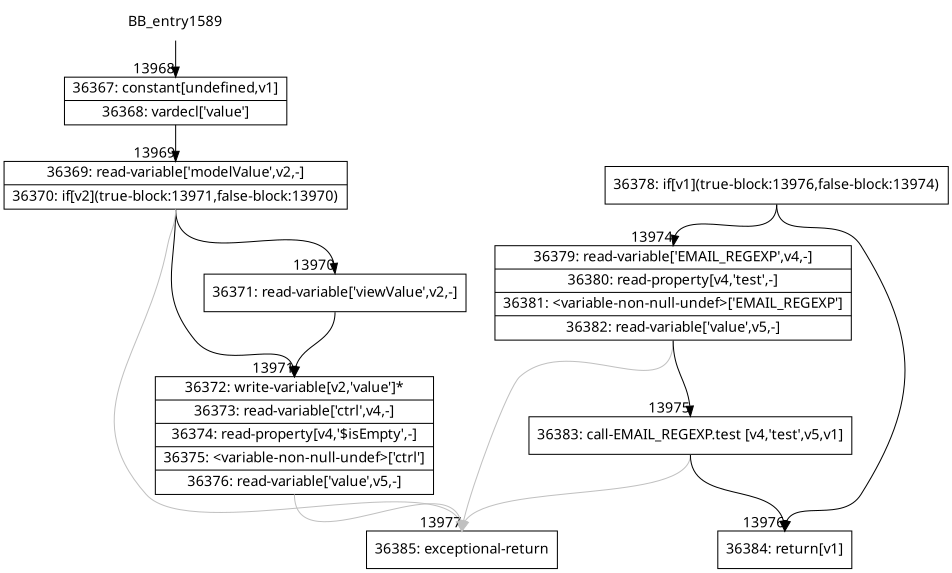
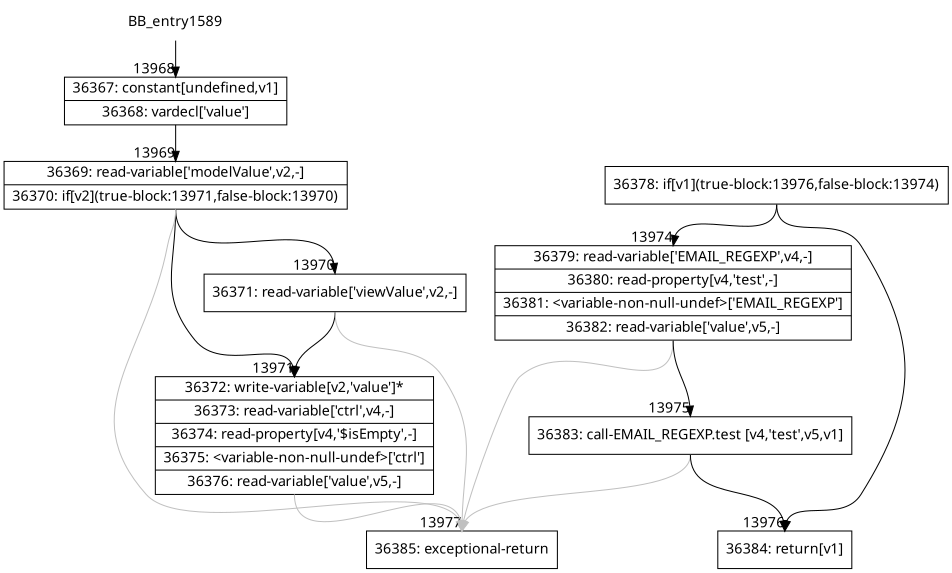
none -> (446, 382)
